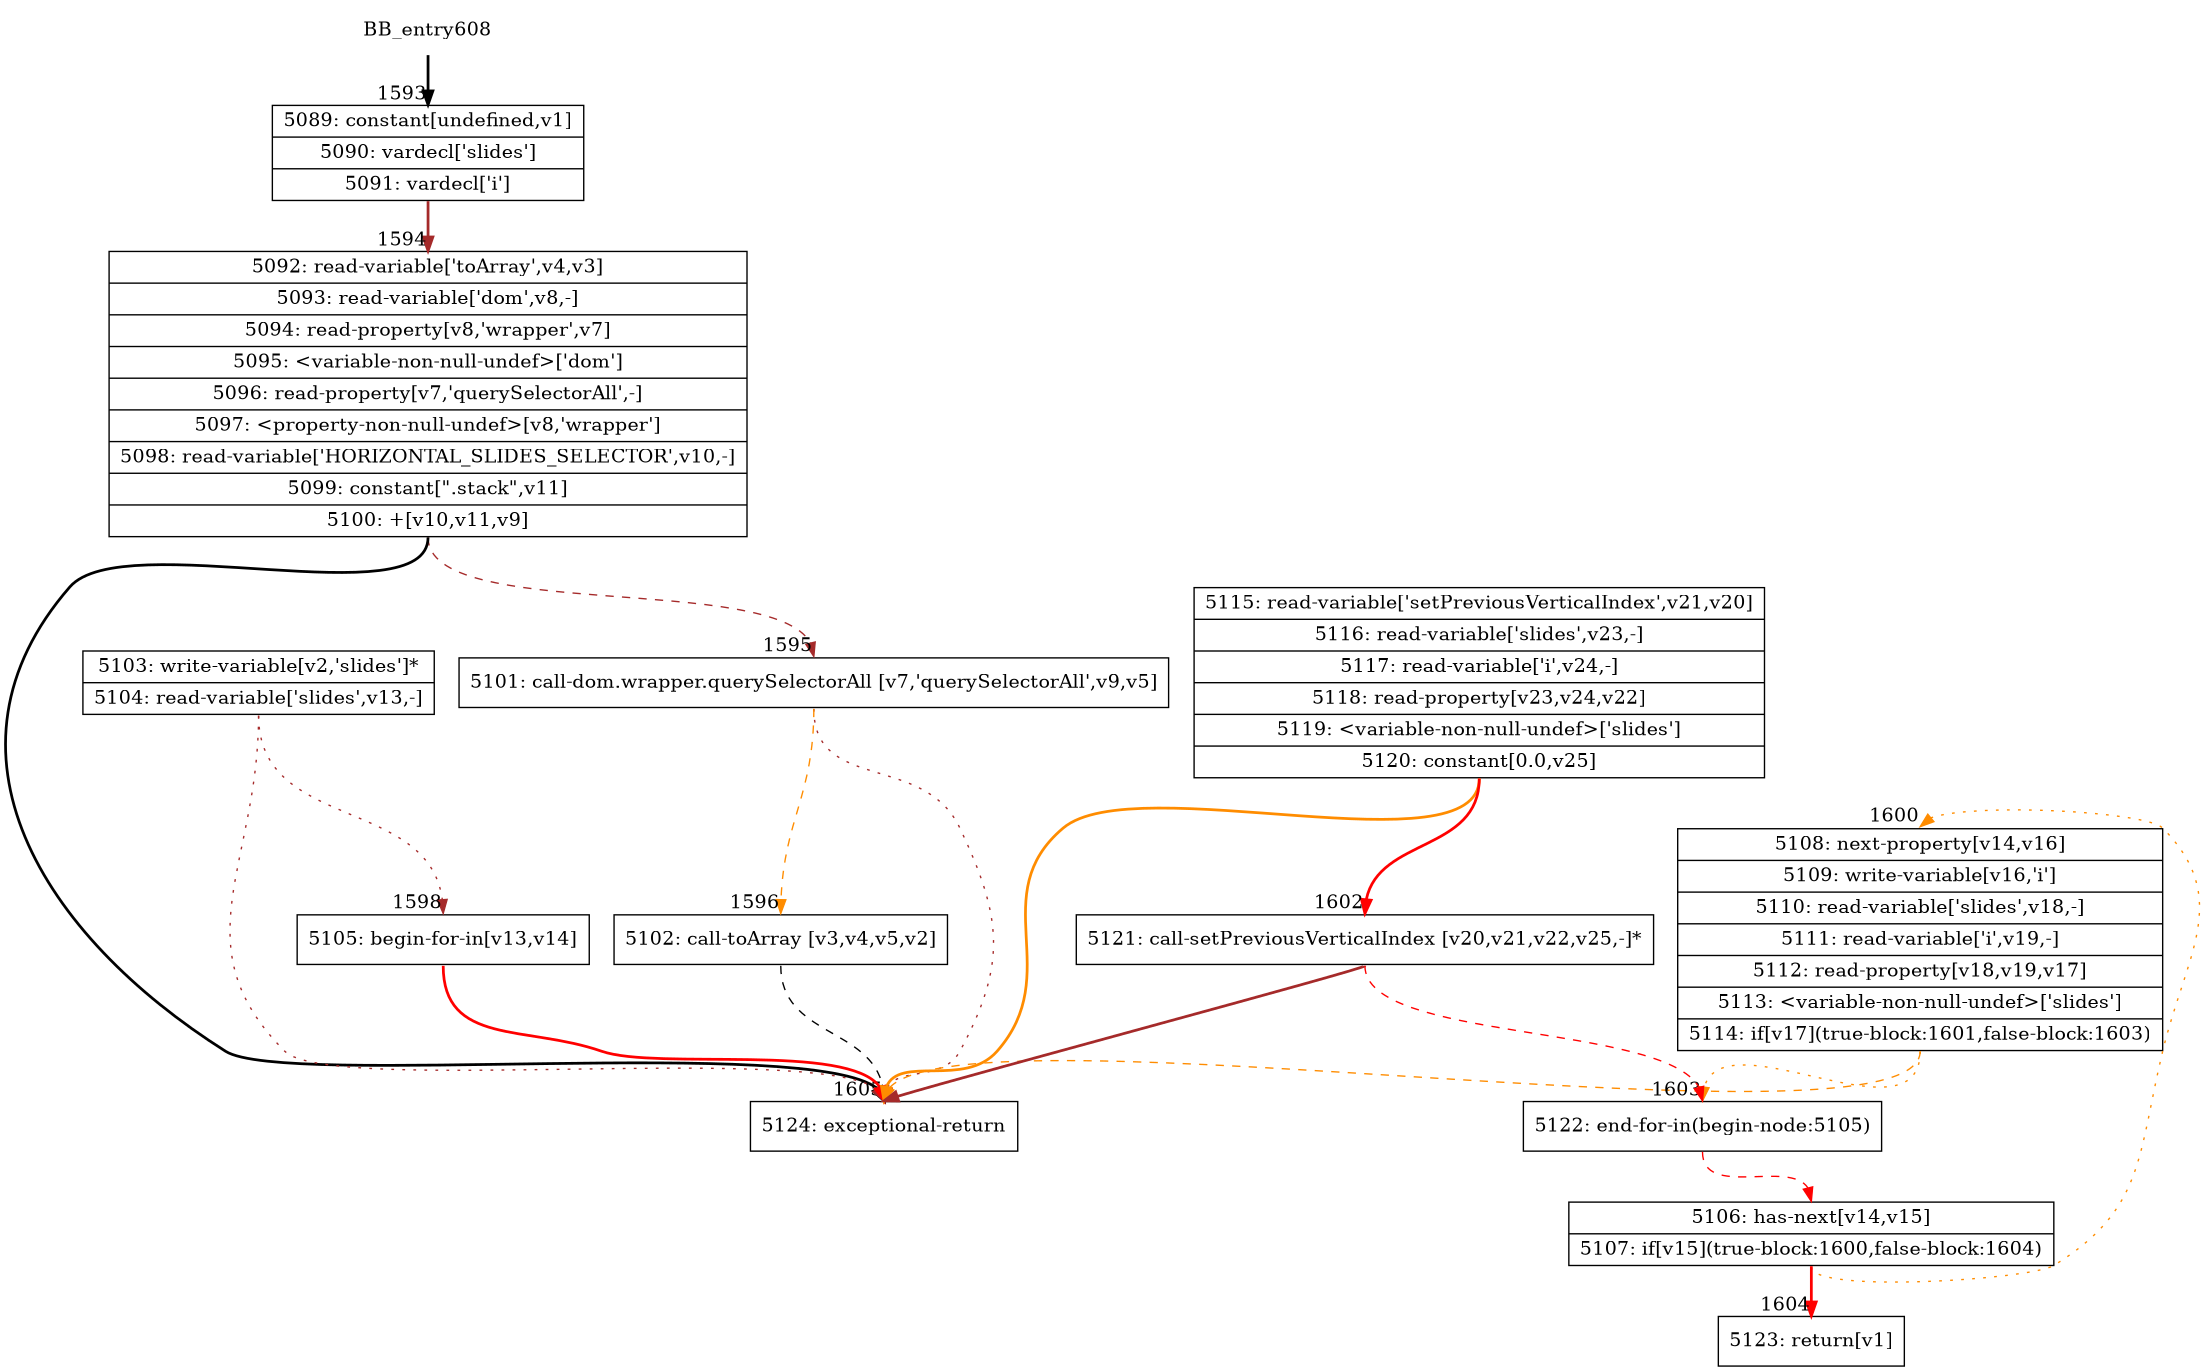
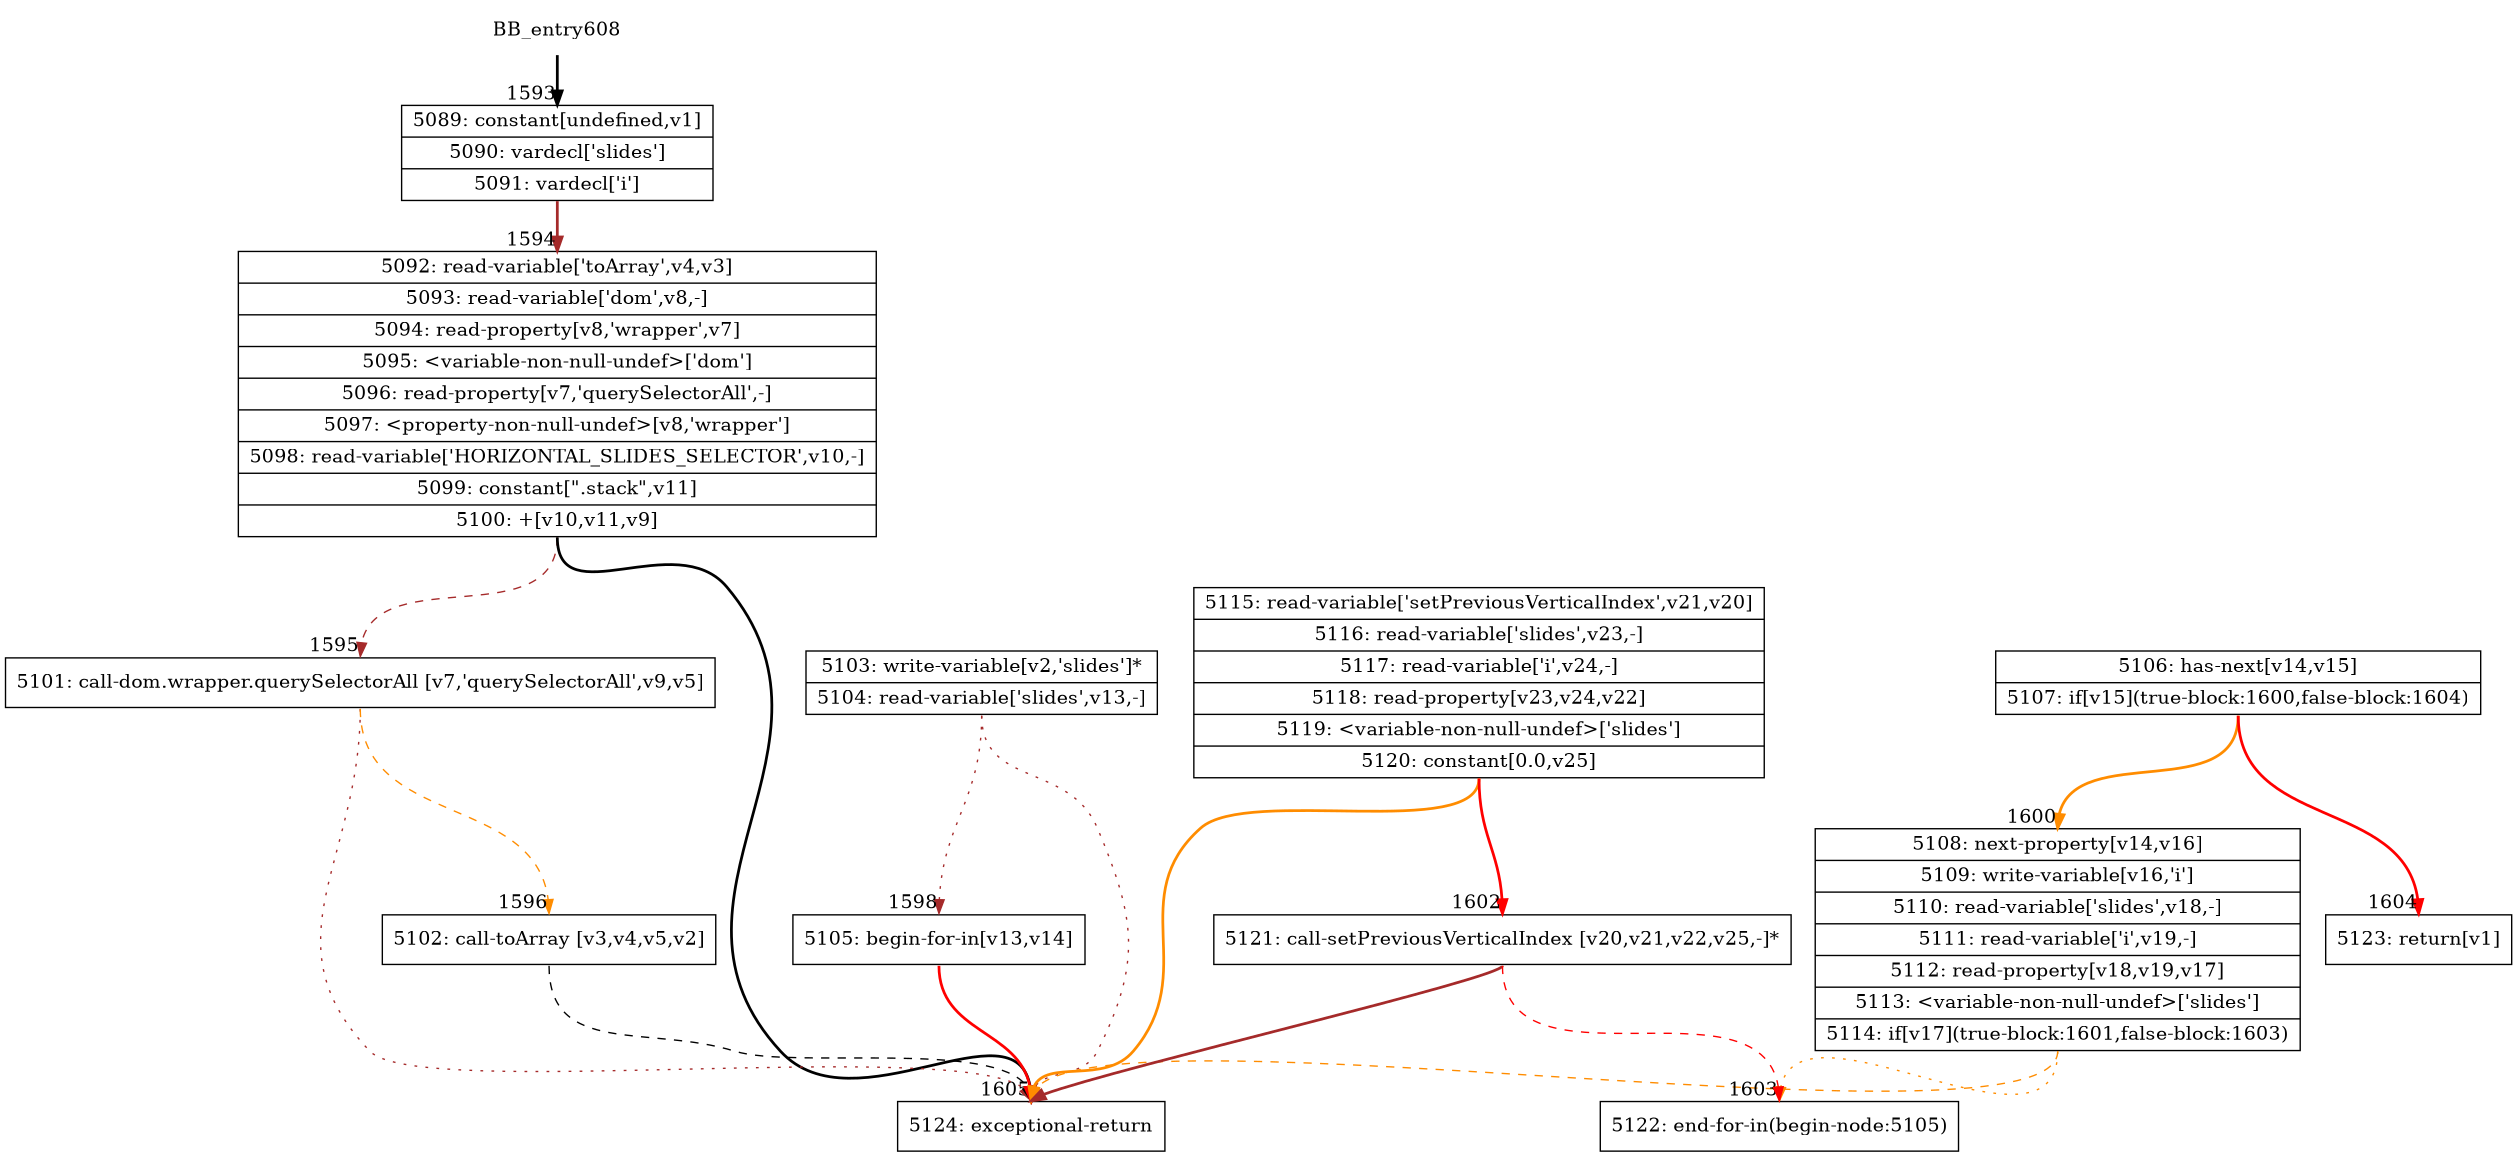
(2160, 1063) -> (2155, 771)
(1750, 1177) -> none
